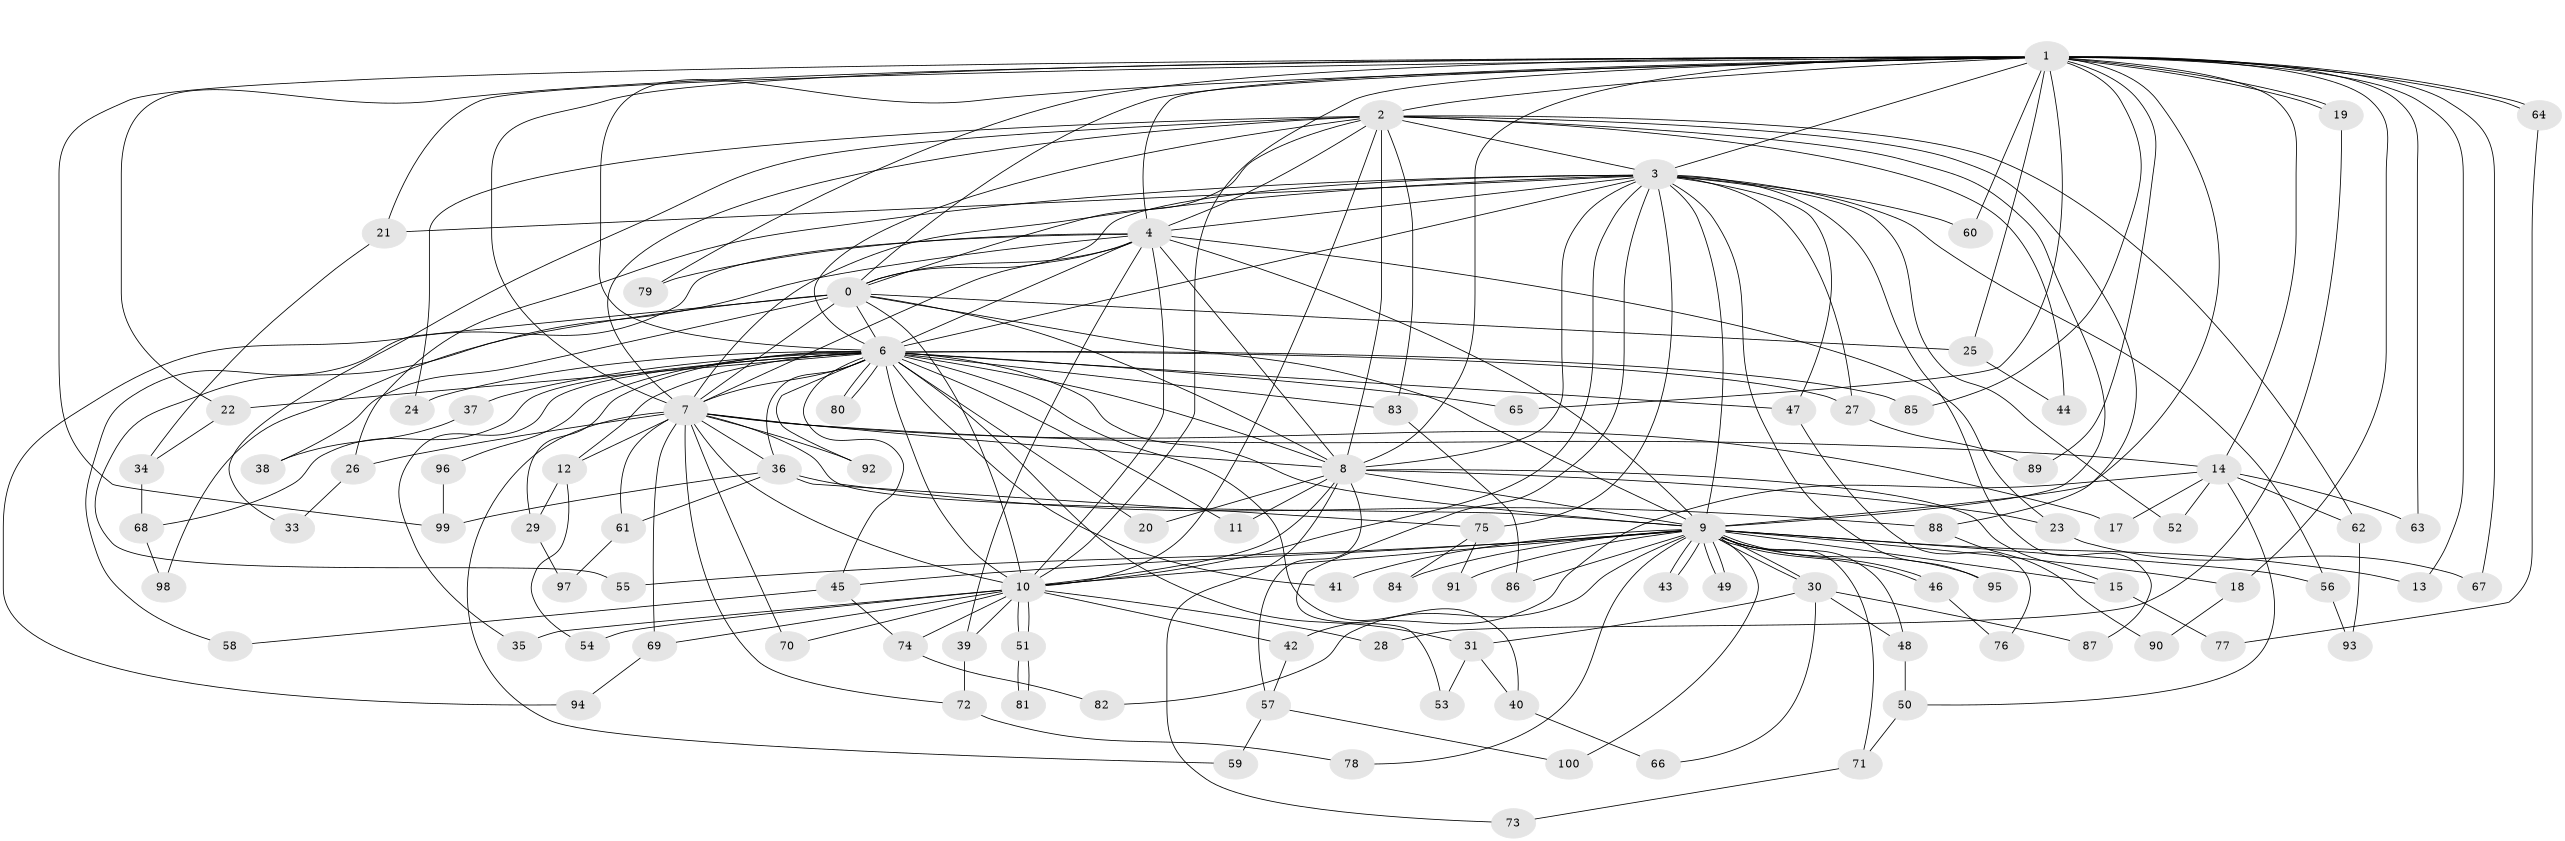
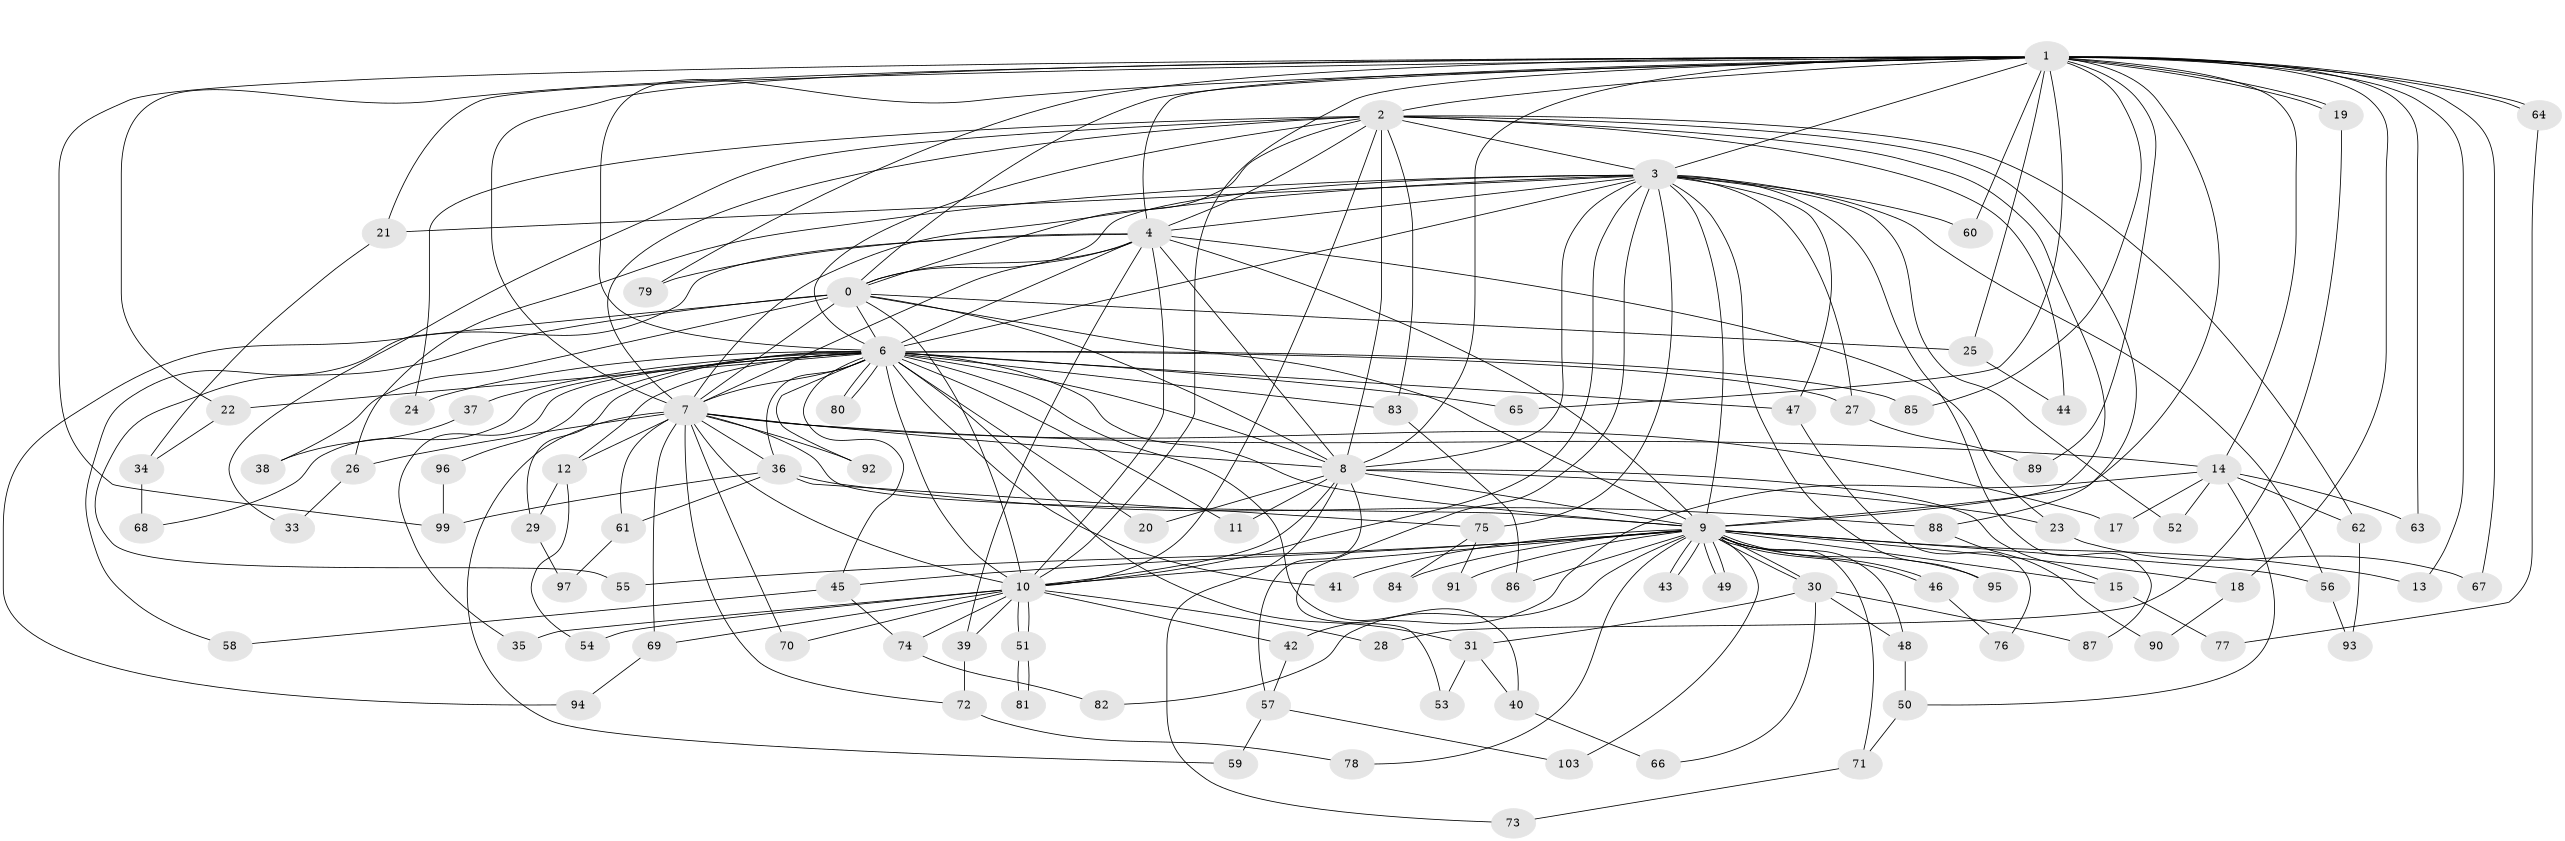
(164, 587) -> none
(1569, 764) -> (1569, 764)
